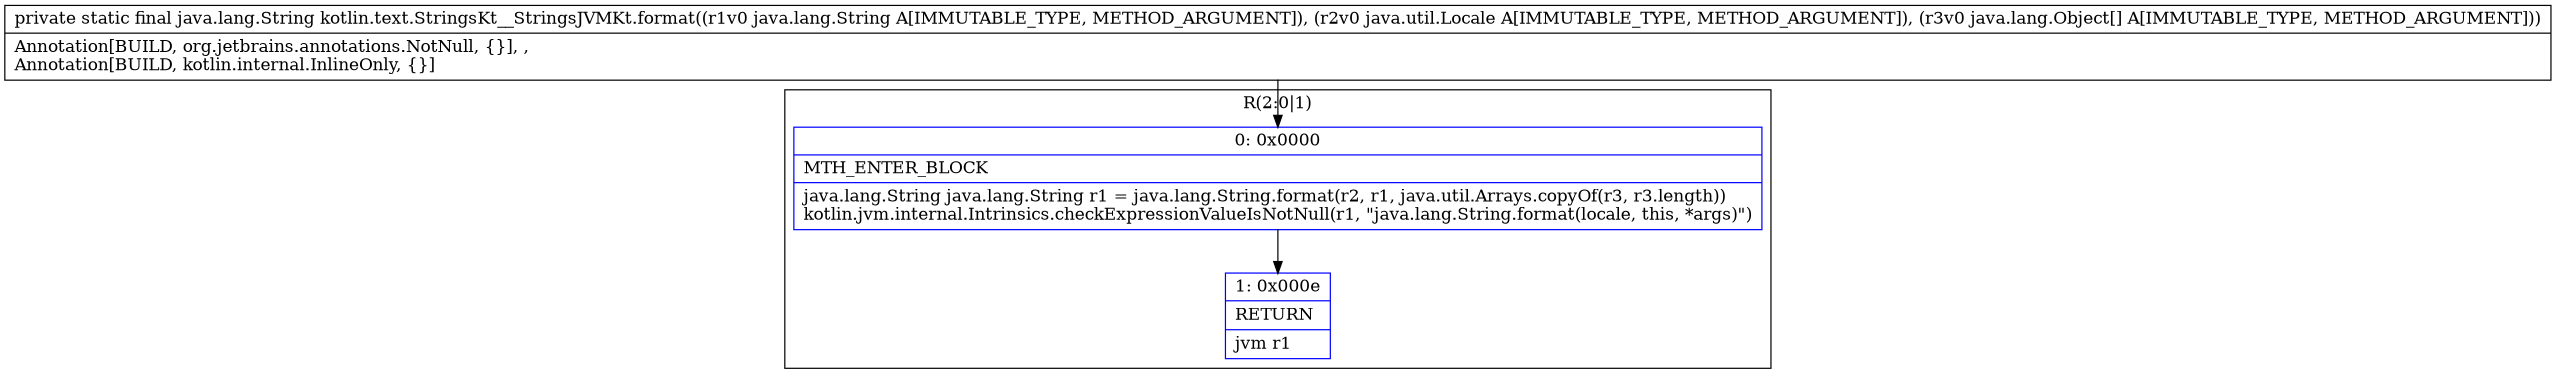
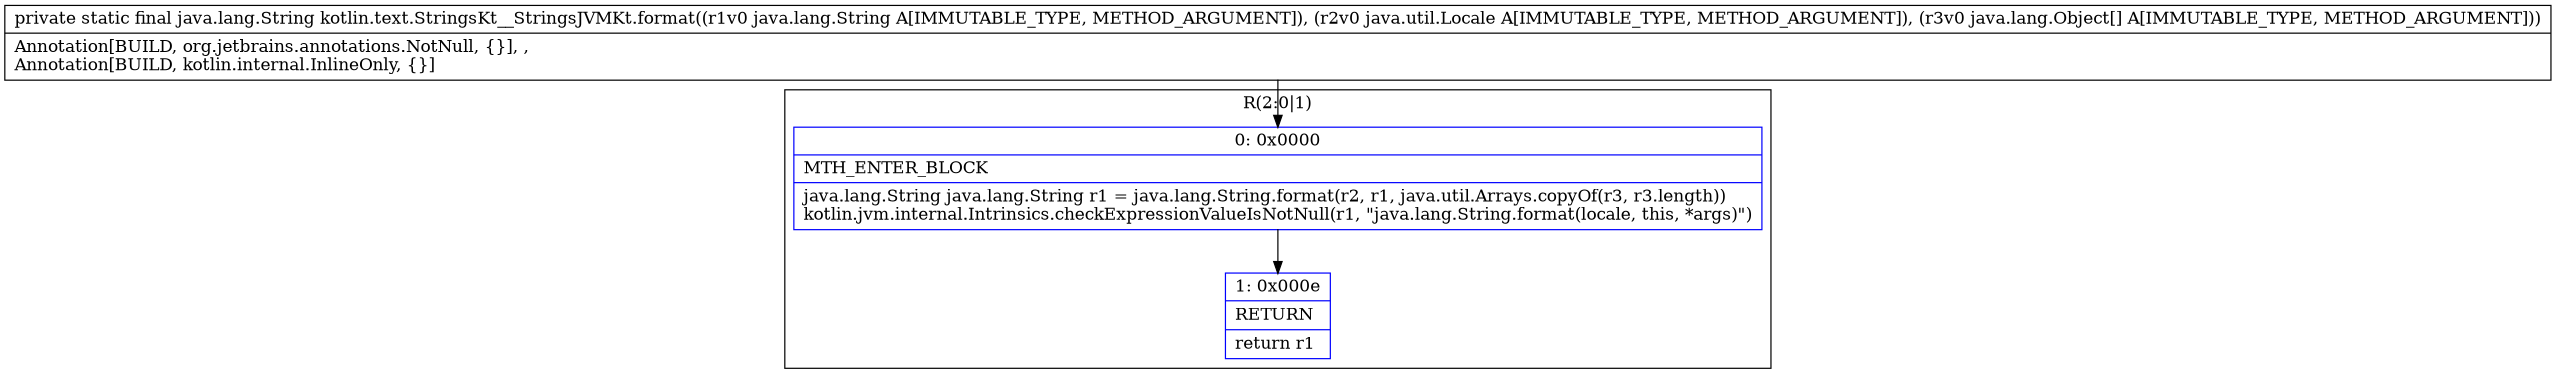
(1263, 344) -> (1275, 344)
